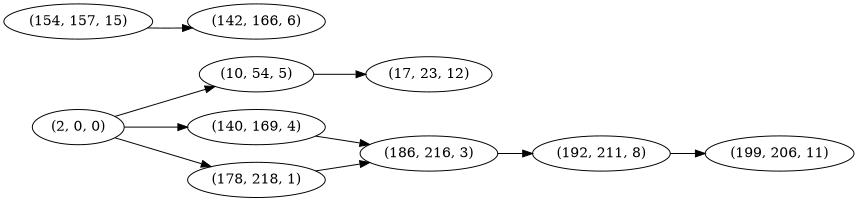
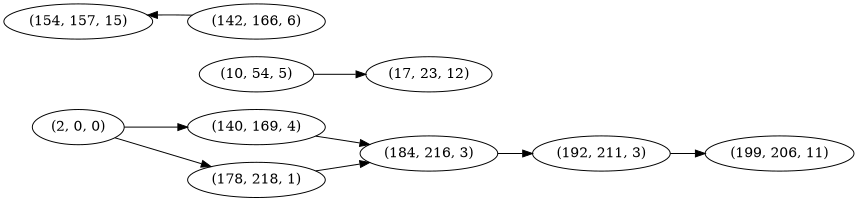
(165, 28) -> (175, 15)
(160, 103) -> none
(429, 154) -> (429, 154)
(601, 154) -> (601, 154)
